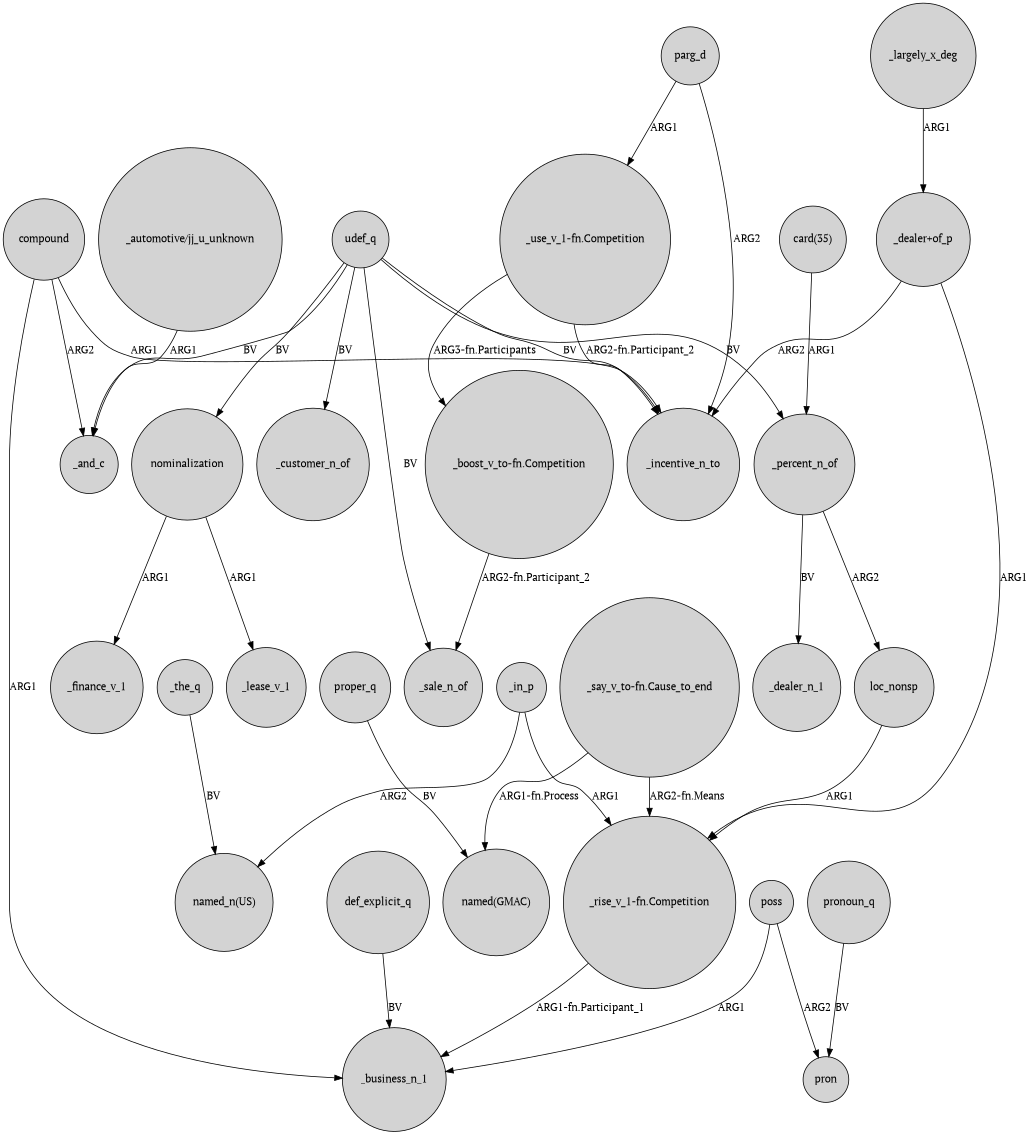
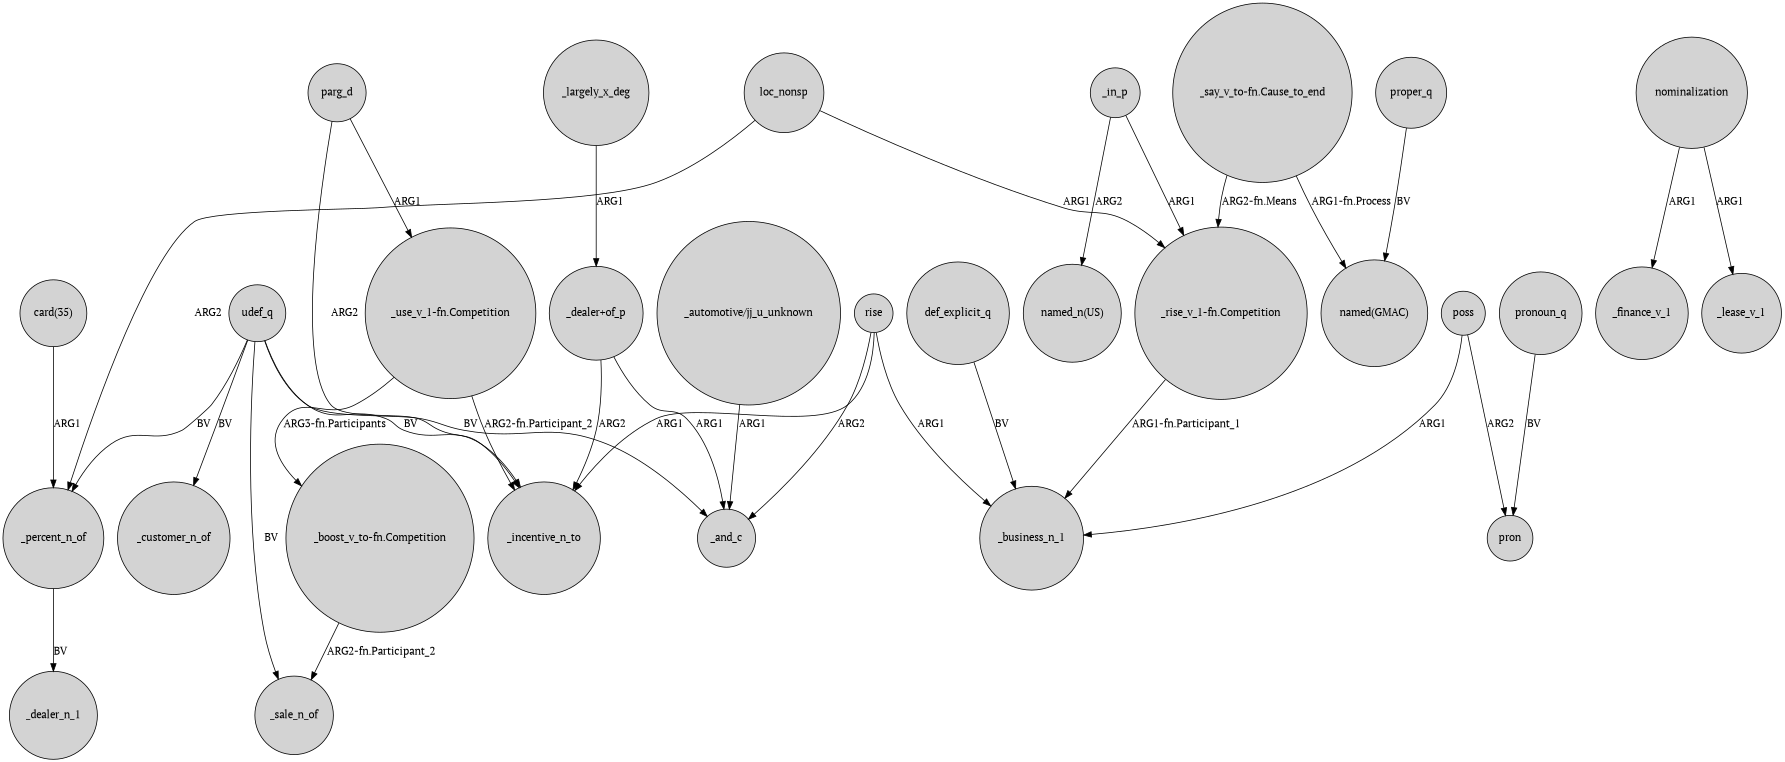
(44, 240) -> (874, 313)
(280, 341) -> none
(850, 577) -> (339, 209)
(992, 654) -> (687, 419)
(185, 687) -> none
